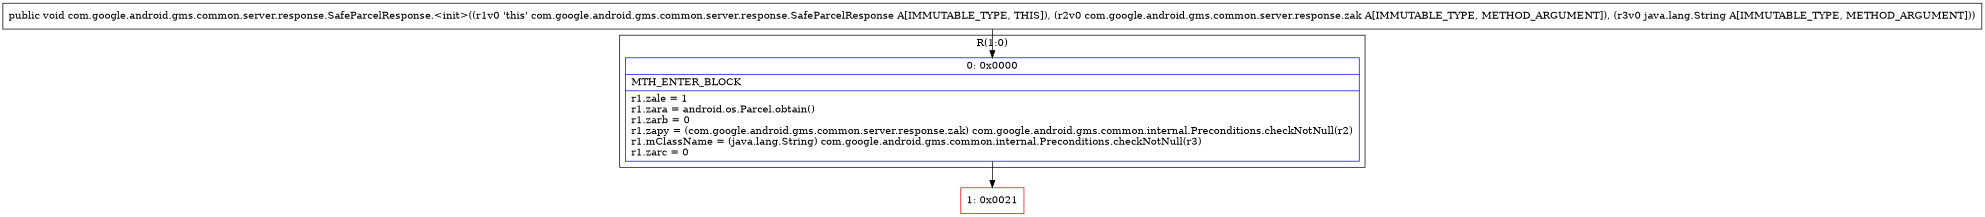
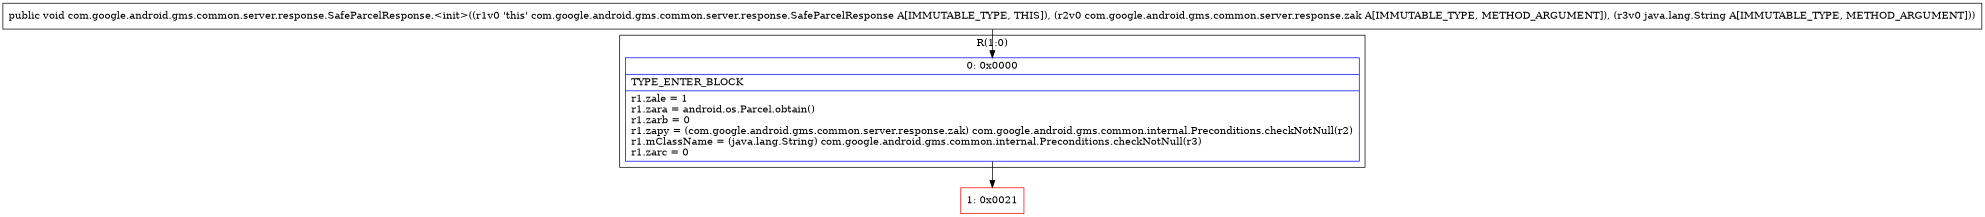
(686, 82) -> (688, 82)
